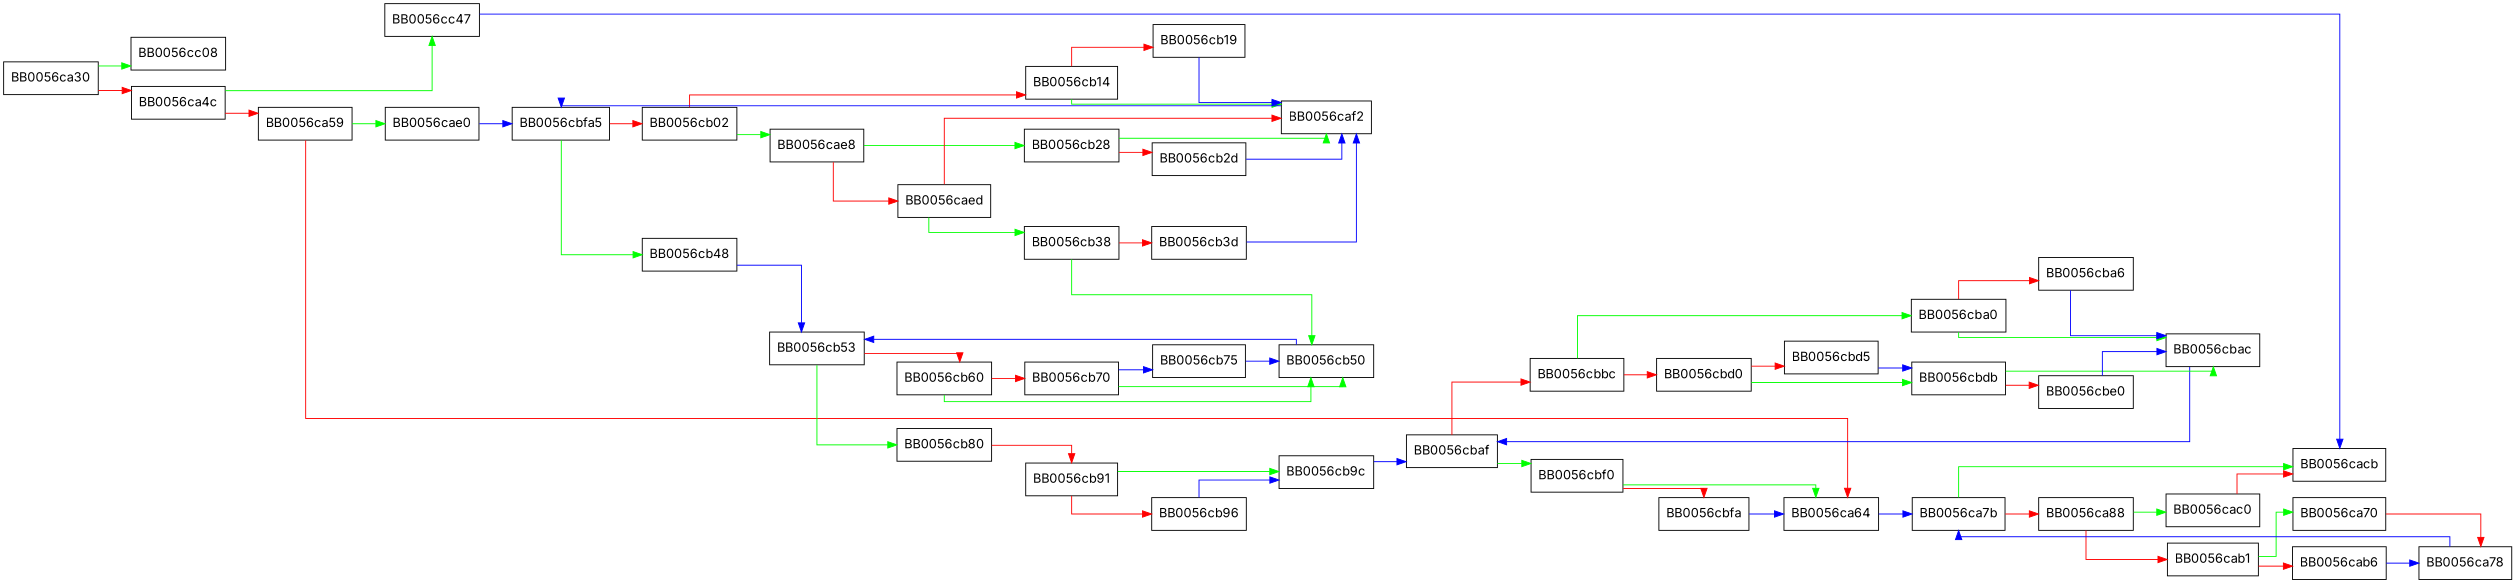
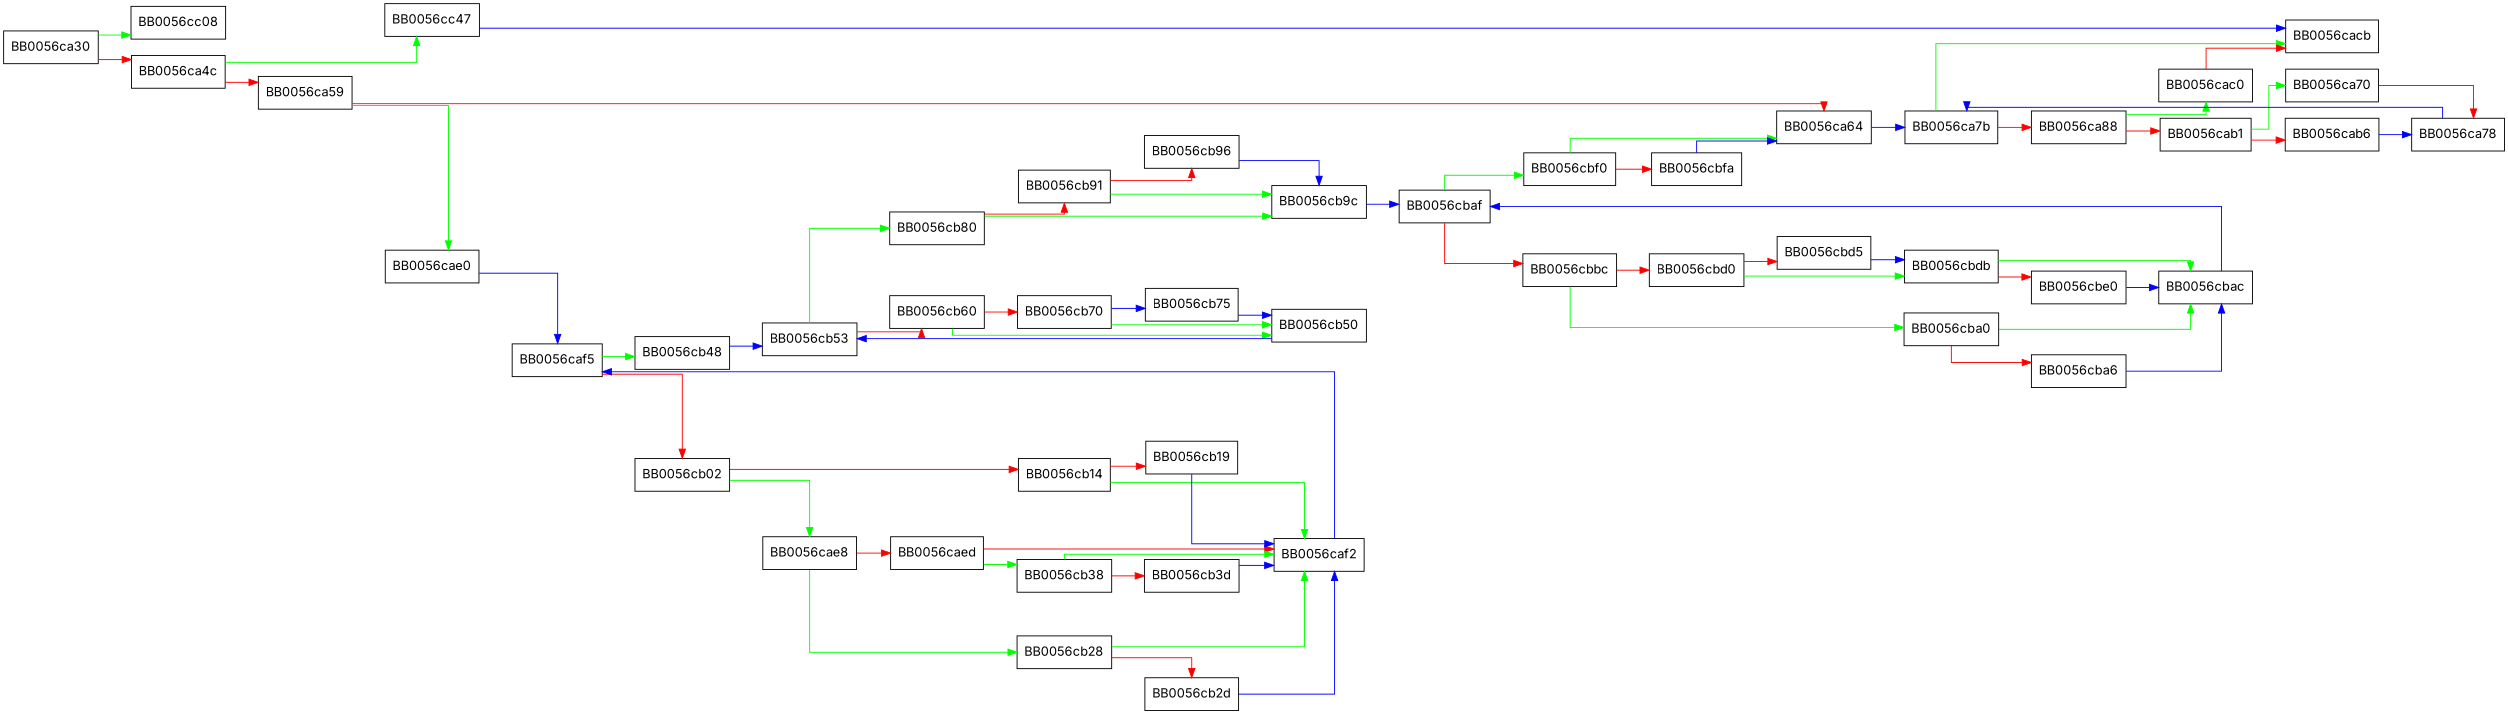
(561, 124) -> (557, 360)
none -> (1124, 216)
(1194, 295) -> (1162, 554)
